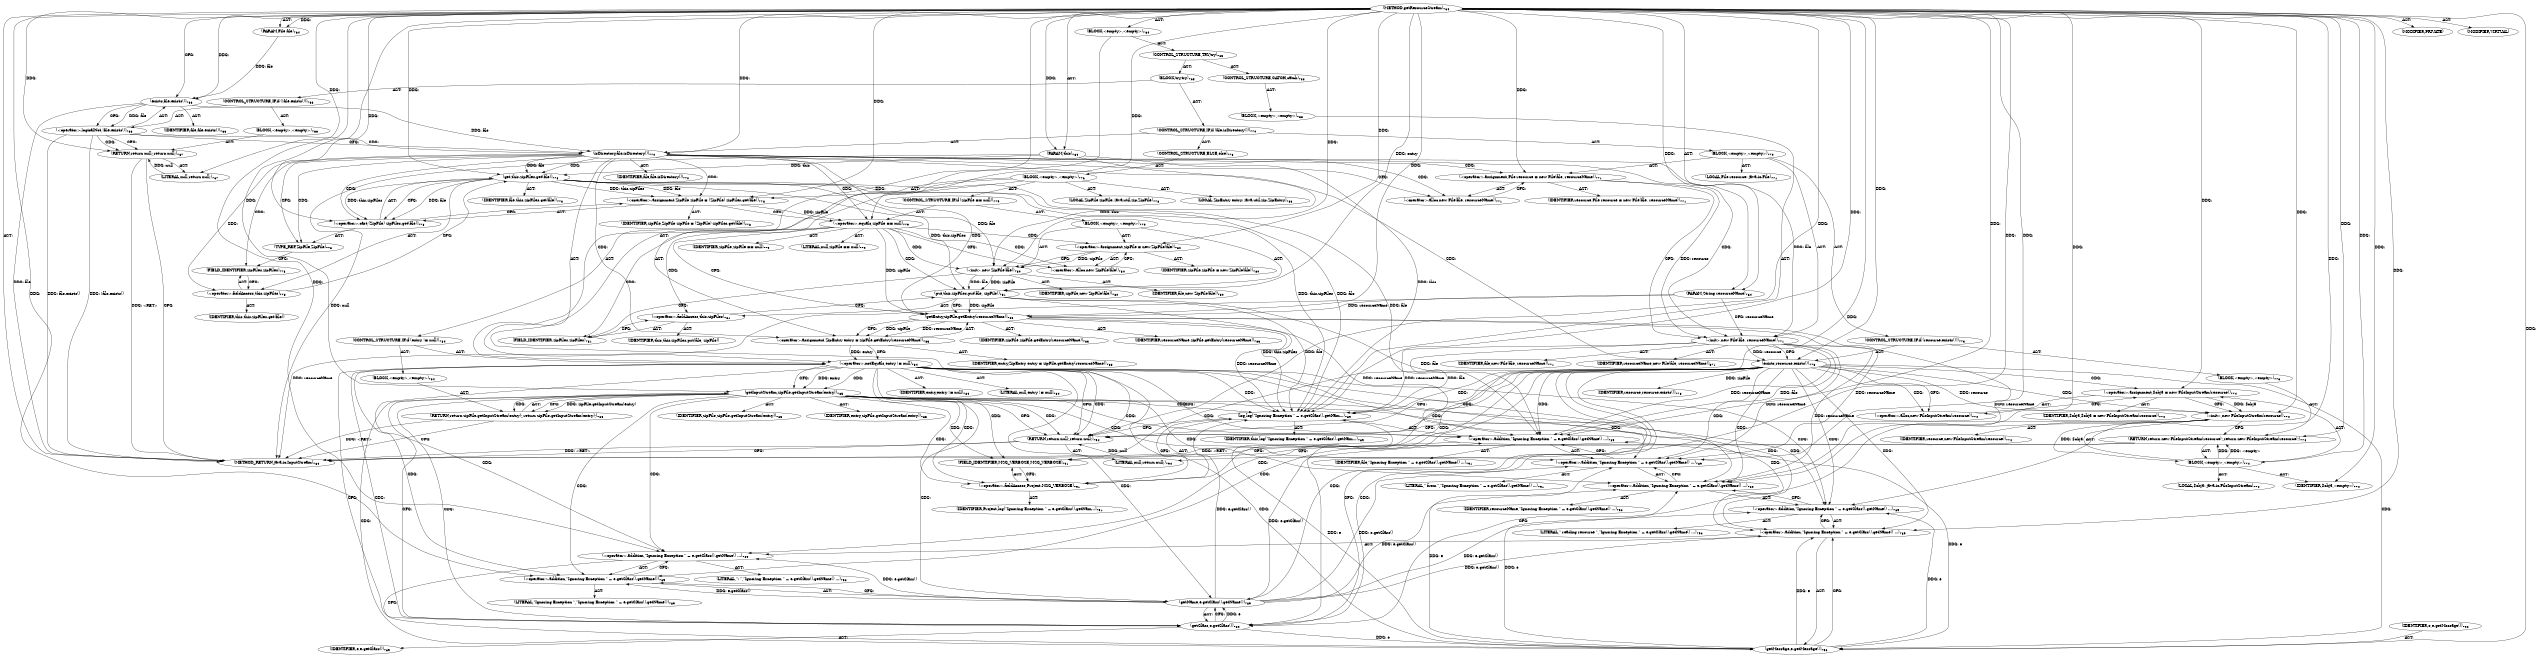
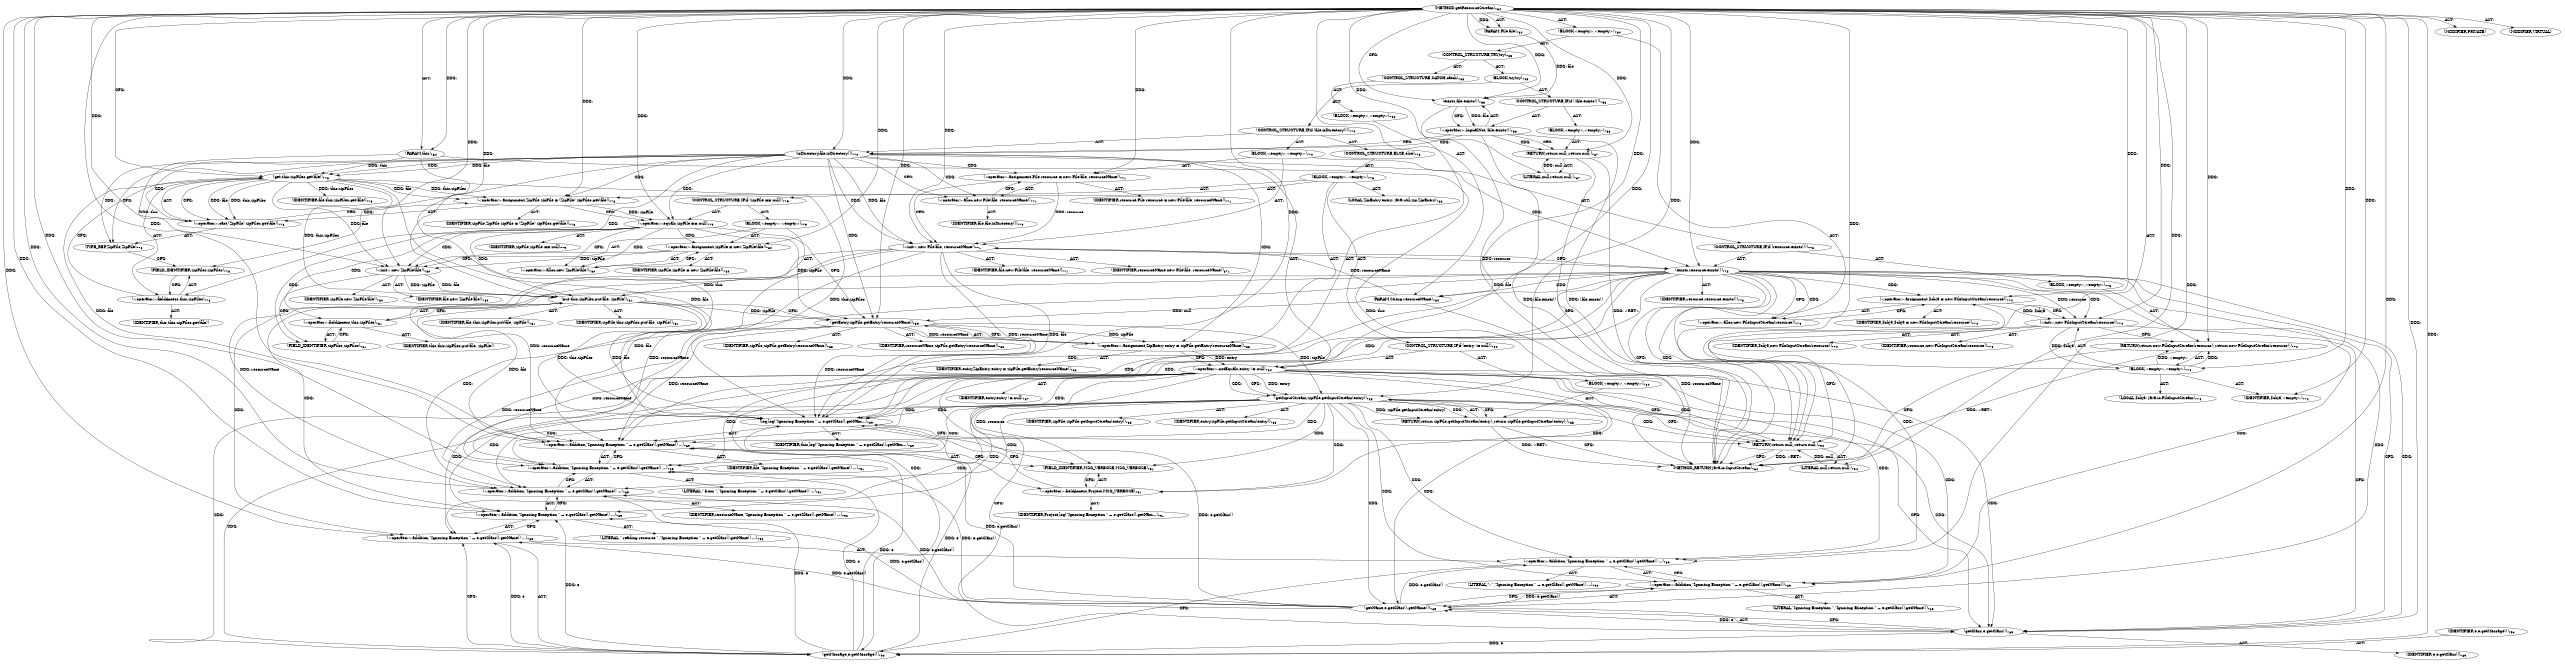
none -> (1065, 20)
(415, 90) -> (121, 90)
(391, 115) -> none
(195, 131) -> none
(1407, 154) -> (489, 154)
(638, 165) -> (988, 211)
(1741, 177) -> none
(532, 189) -> (336, 189)
(1114, 201) -> none
(834, 247) -> none
(340, 306) -> (1375, 311)
(1368, 306) -> (1182, 311)
(1754, 317) -> (1370, 271)
none -> (487, 323)
none -> (627, 323)
none -> (1120, 326)
none -> (1785, 346)
(1738, 378) -> (1707, 285)
(966, 393) -> (1026, 398)
(1030, 393) -> none
(997, 416) -> (990, 422)
(1415, 438) -> (1554, 281)
